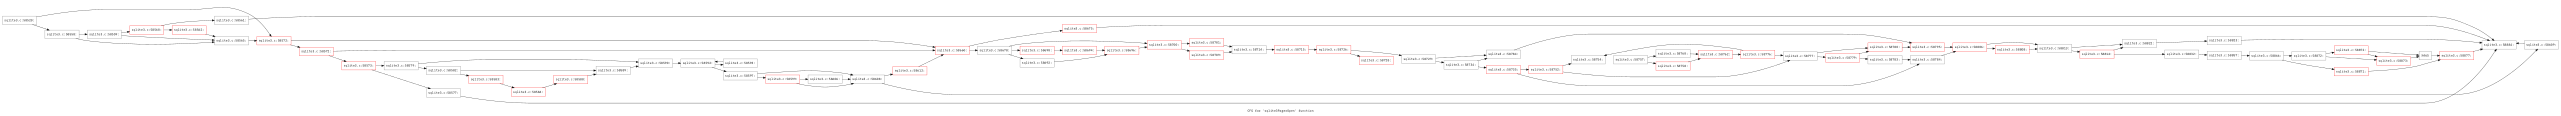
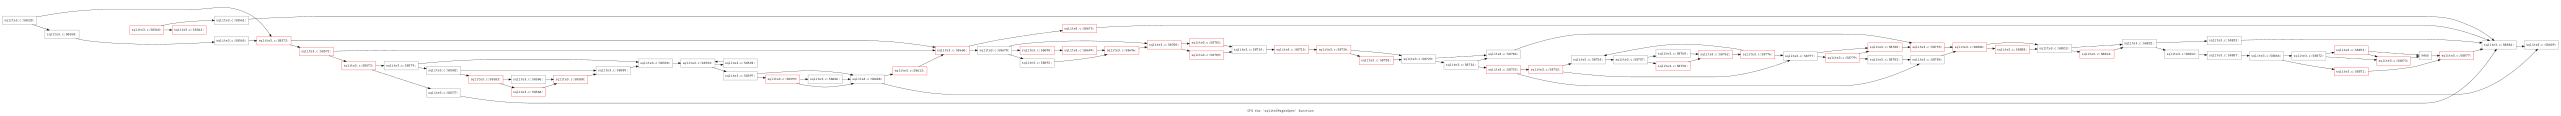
(104, 34) -> none
(209, 35) -> none
(2522, 43) -> (2519, 46)
(2138, 54) -> (2159, 49)
none -> (1396, 60)
none -> (1608, 60)
none -> (528, 79)
